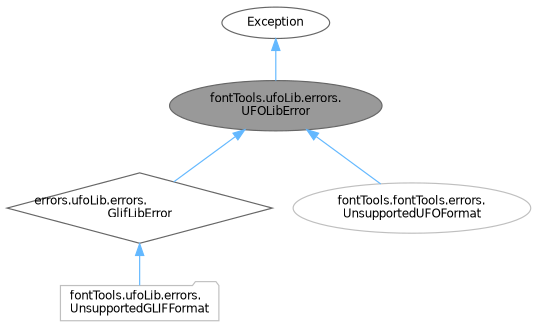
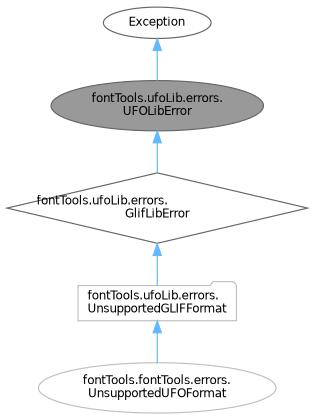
(349, 160) -> (157, 348)
(140, 208) -> (157, 208)
